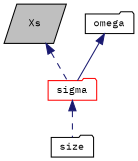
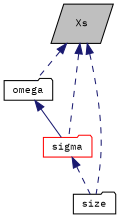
none -> (48, 66)
none -> (100, 124)
